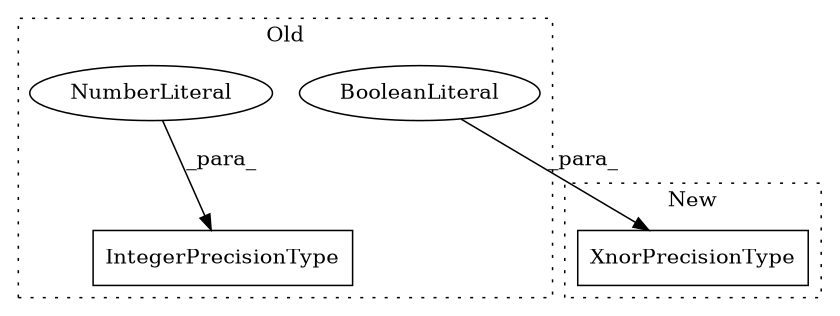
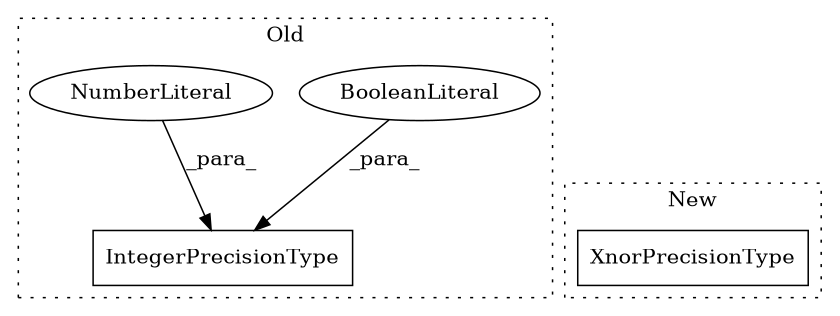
(540, 166) -> (328, 170)
